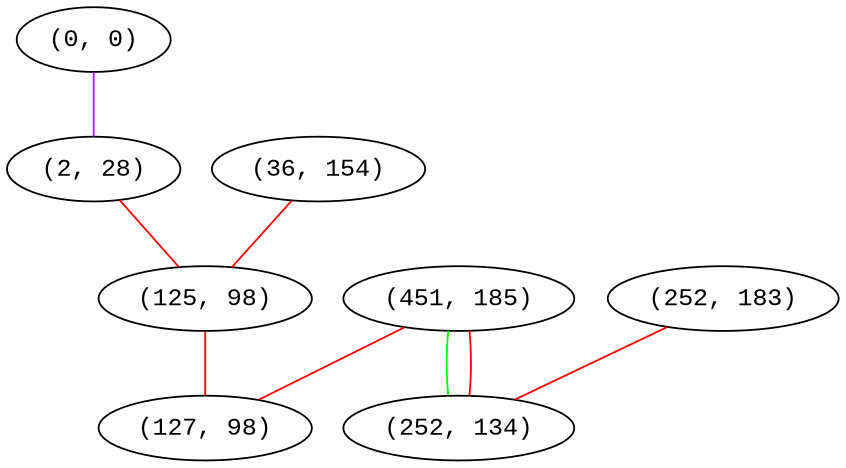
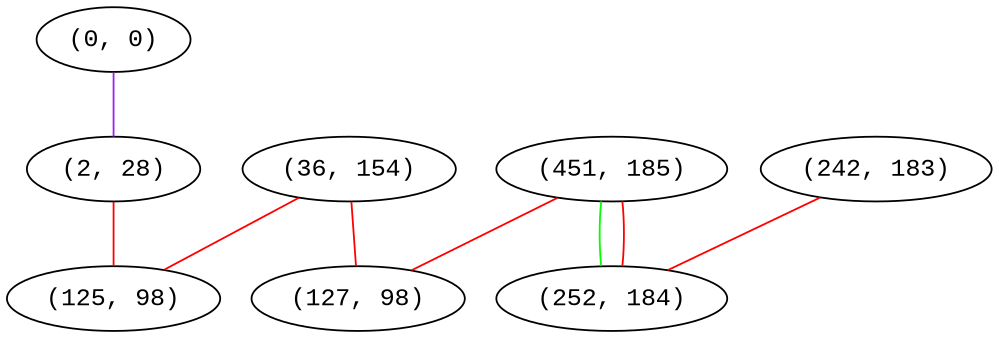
(723, 299) -> (876, 169)
(205, 363) -> (354, 234)
(459, 428) -> (612, 299)
